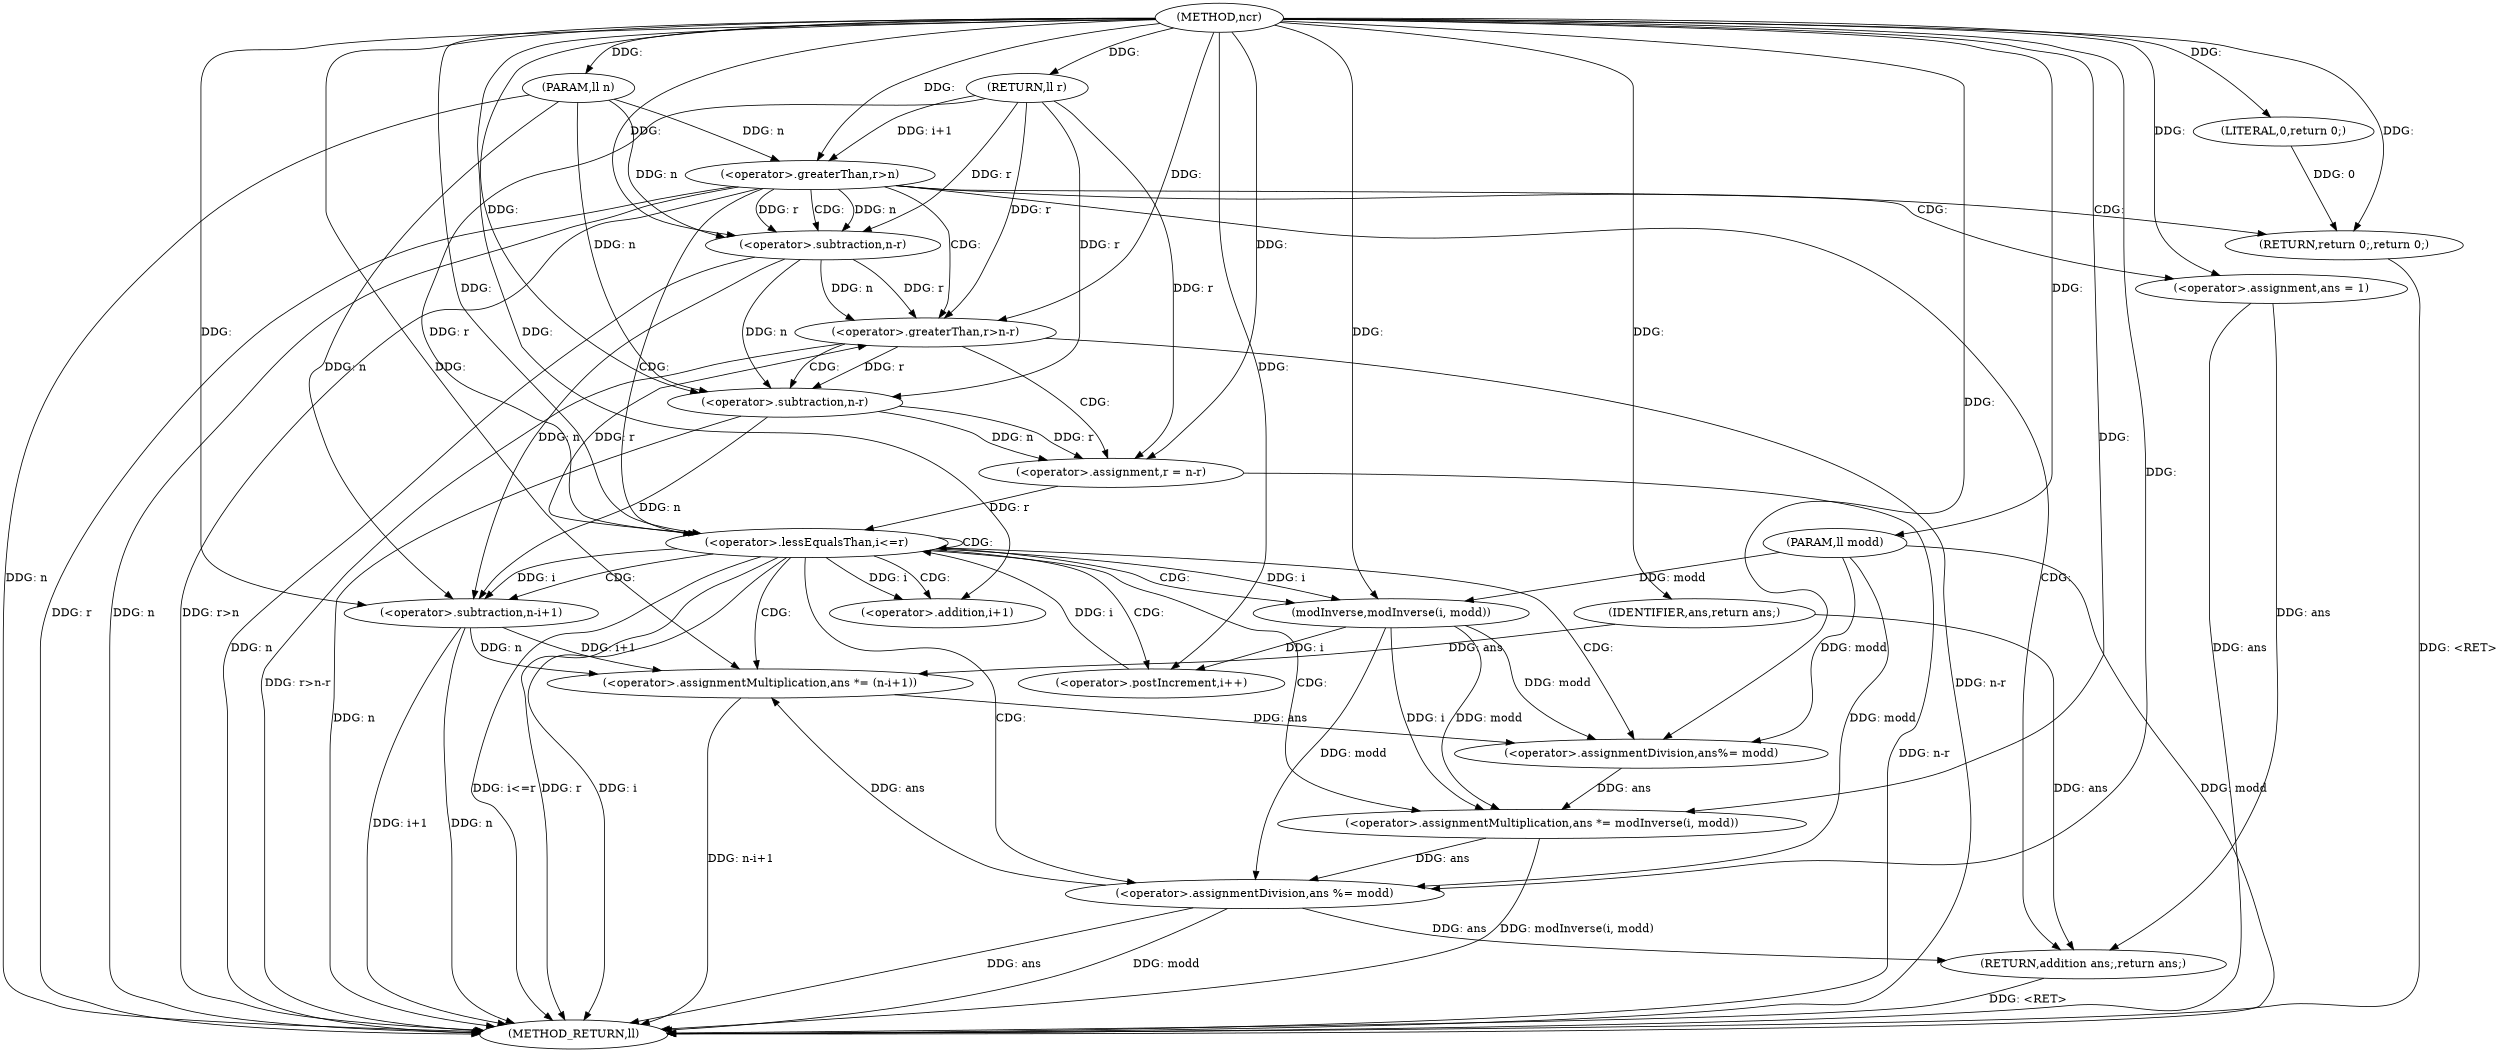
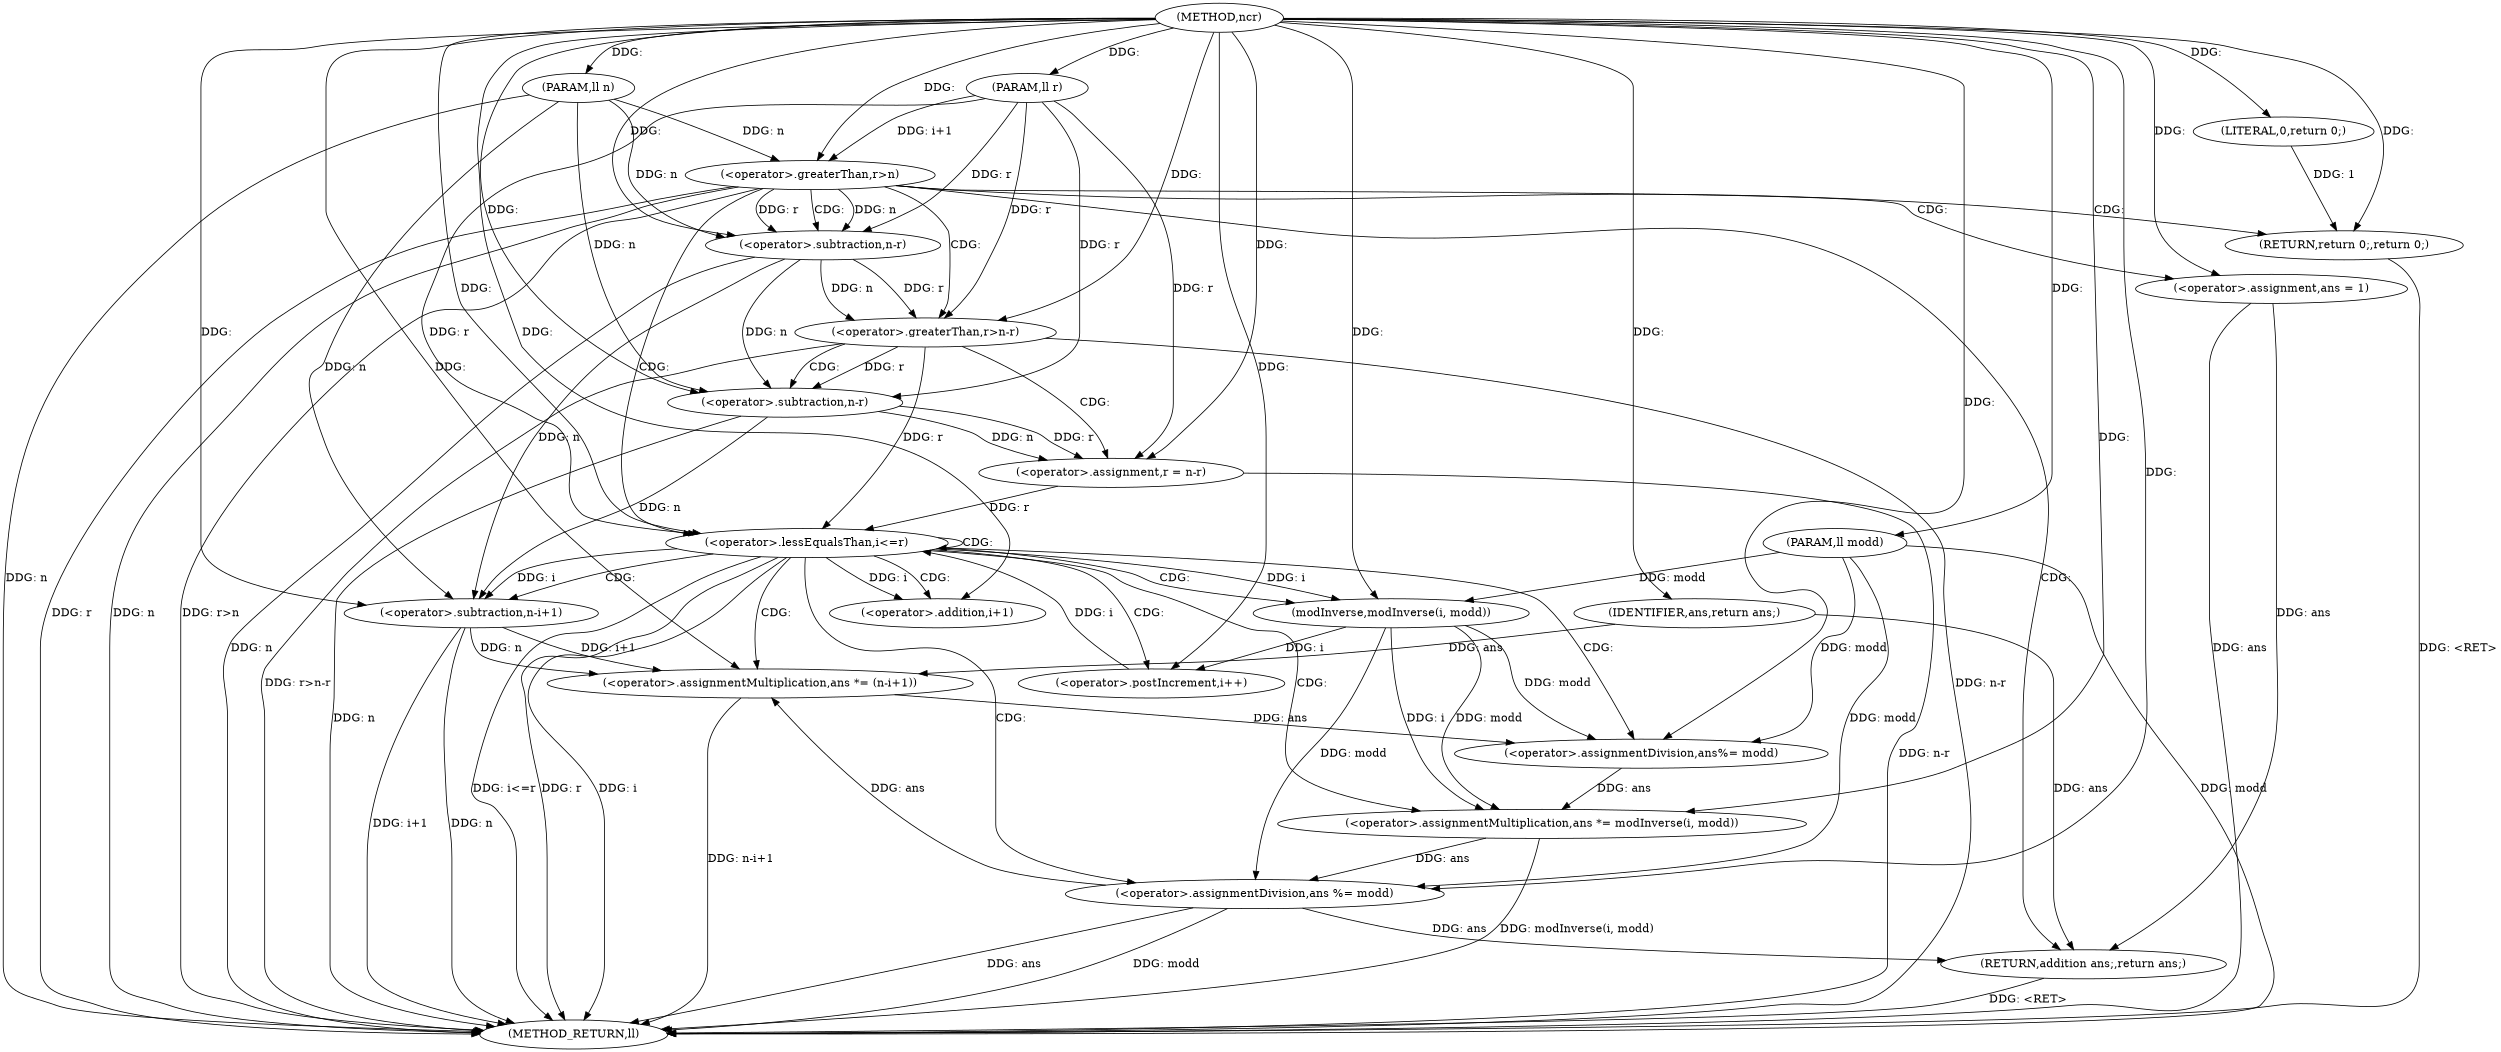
(1027, 88) -> (1027, 88)
(2334, 175) -> (2334, 175)
(608, 420) -> (898, 440)
